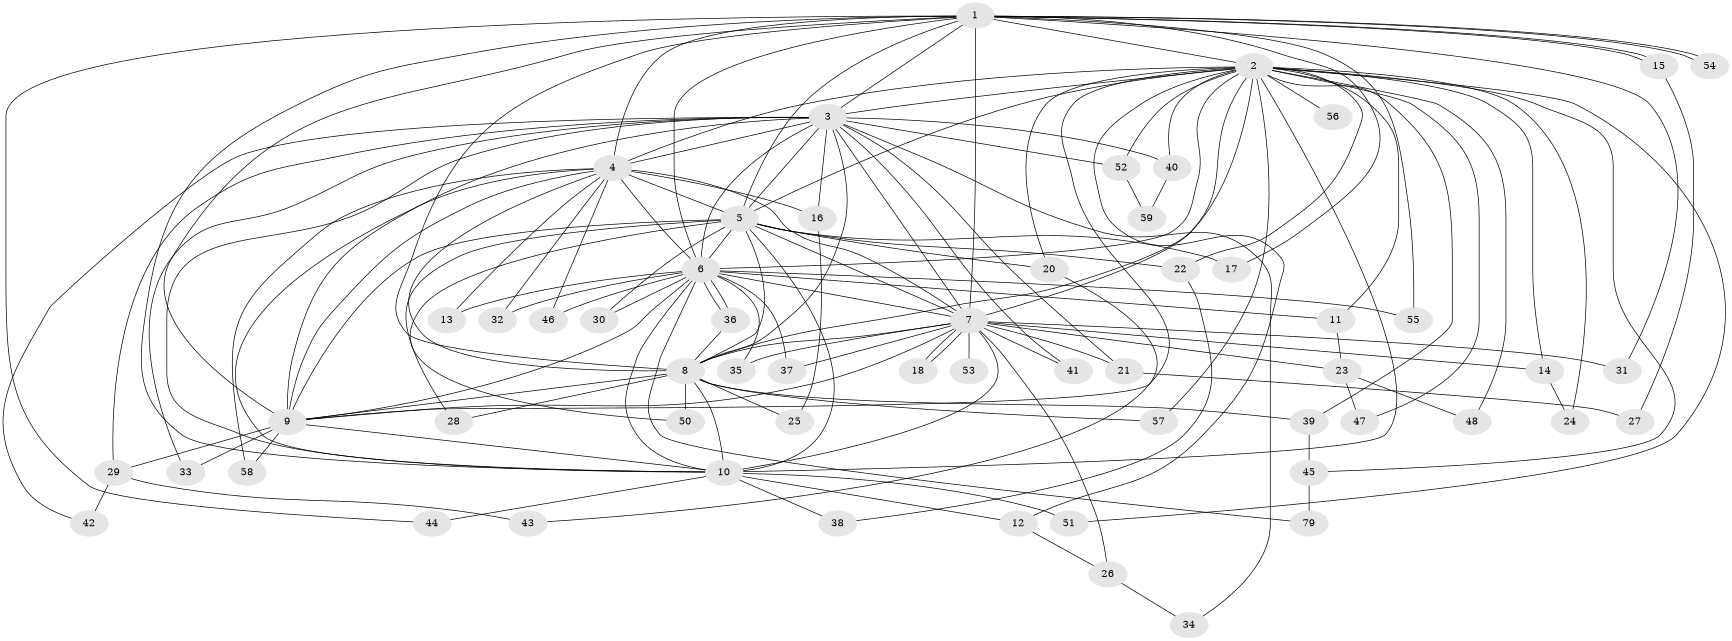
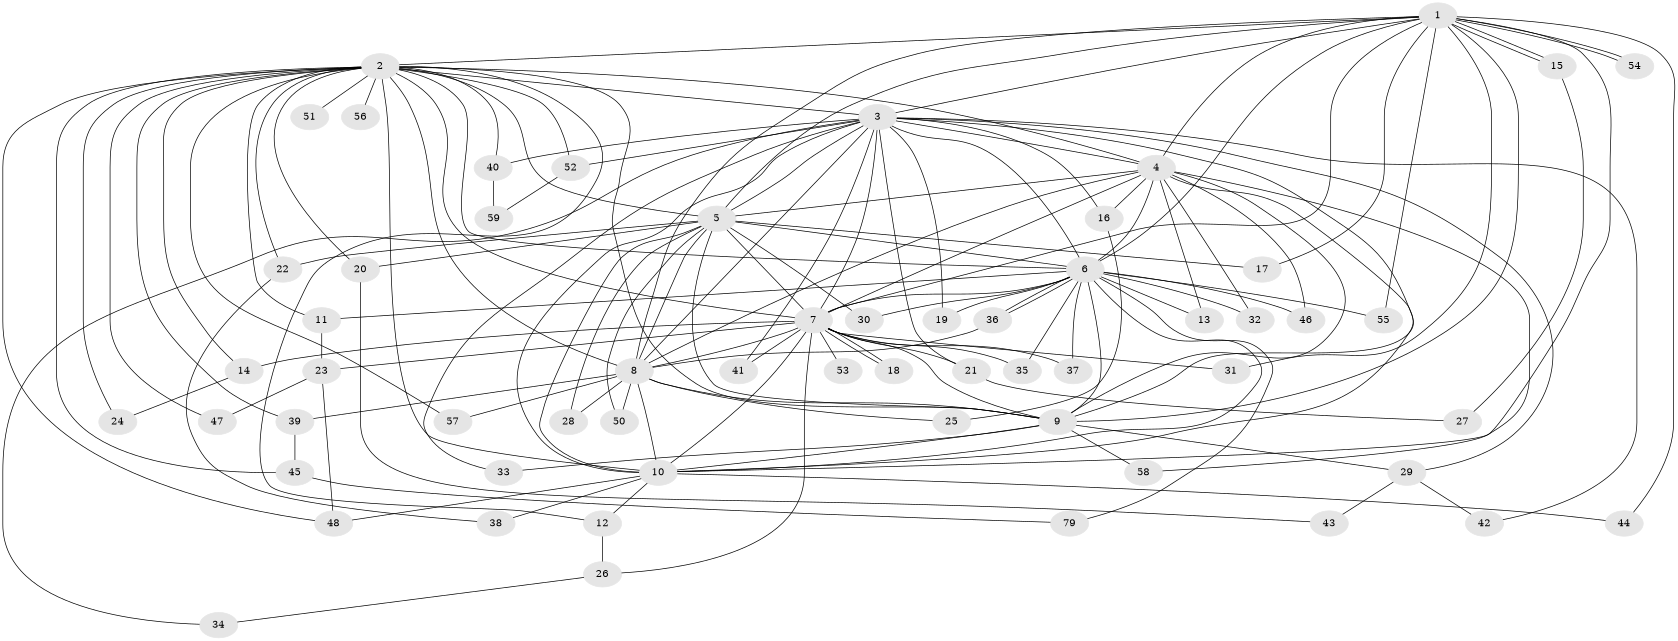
none -> (942, 320)
(901, 484) -> (474, 501)
